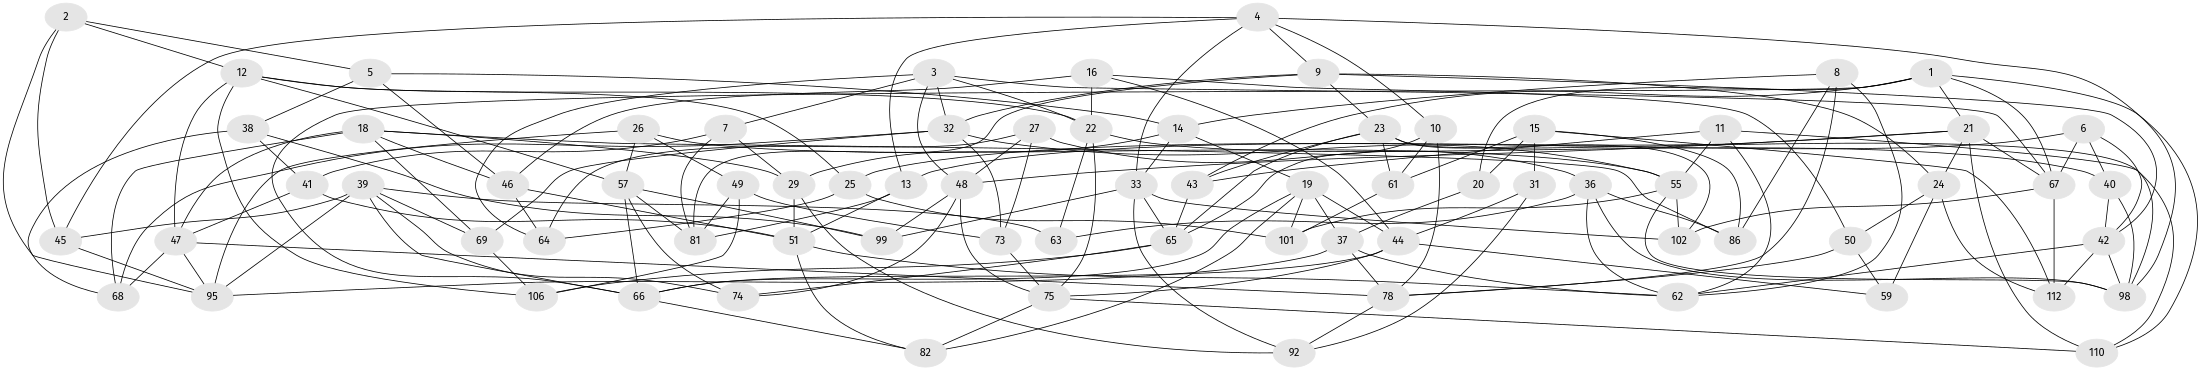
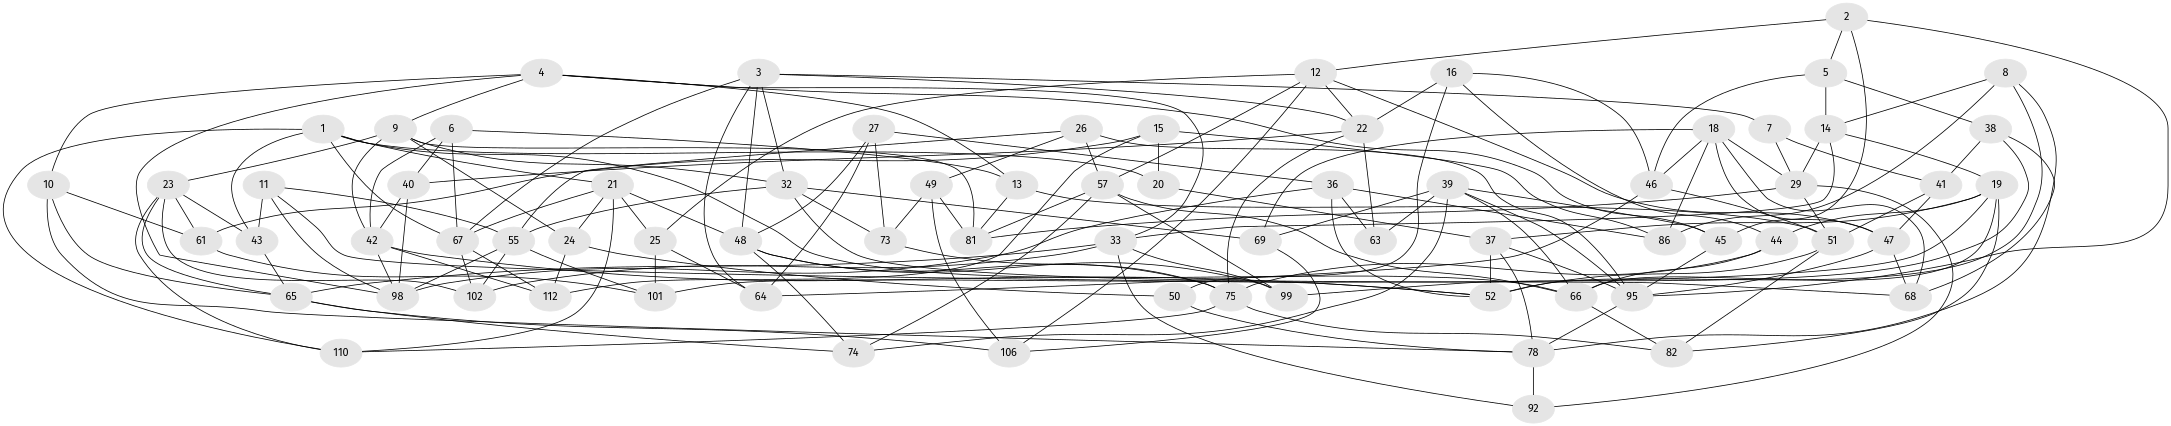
(682, 179) -> (1384, 213)
(1534, 185) -> none
(723, 267) -> (1583, 325)
(1678, 297) -> (1491, 297)
(1887, 297) -> none
